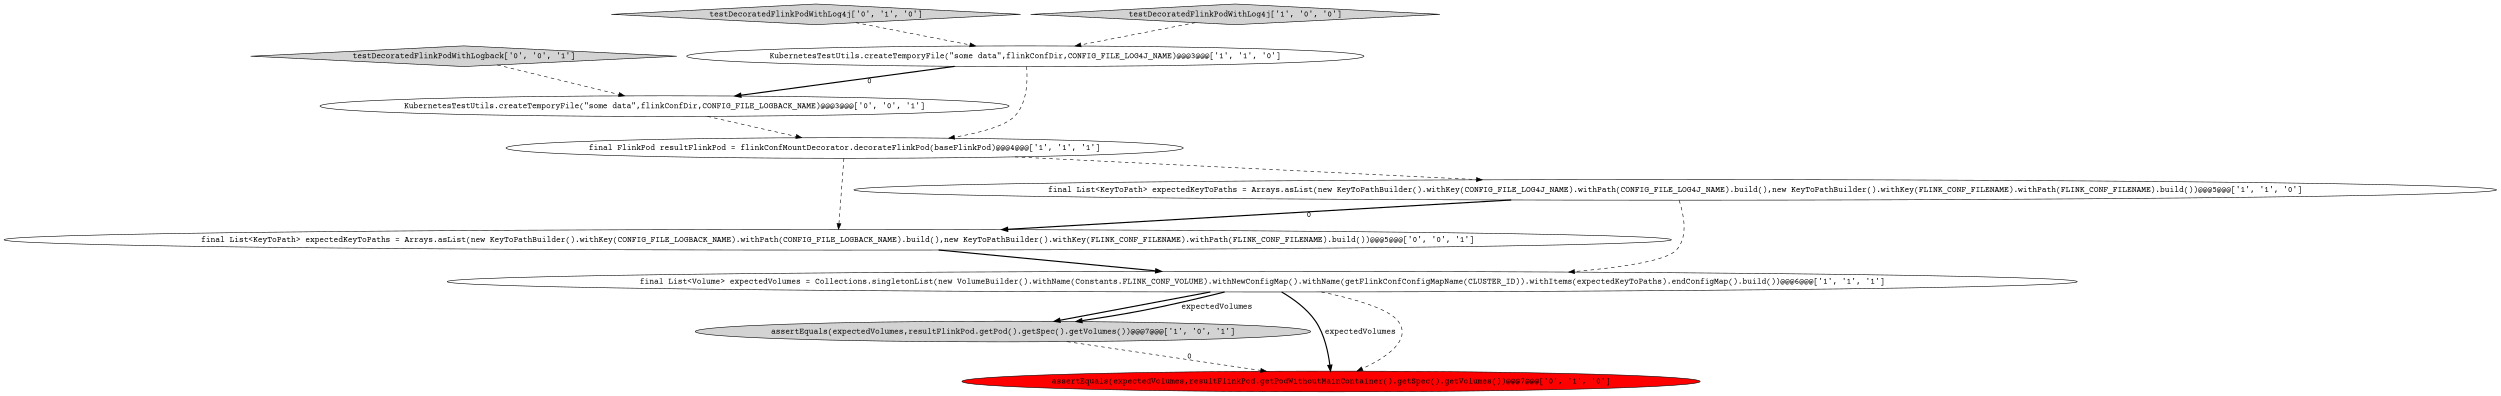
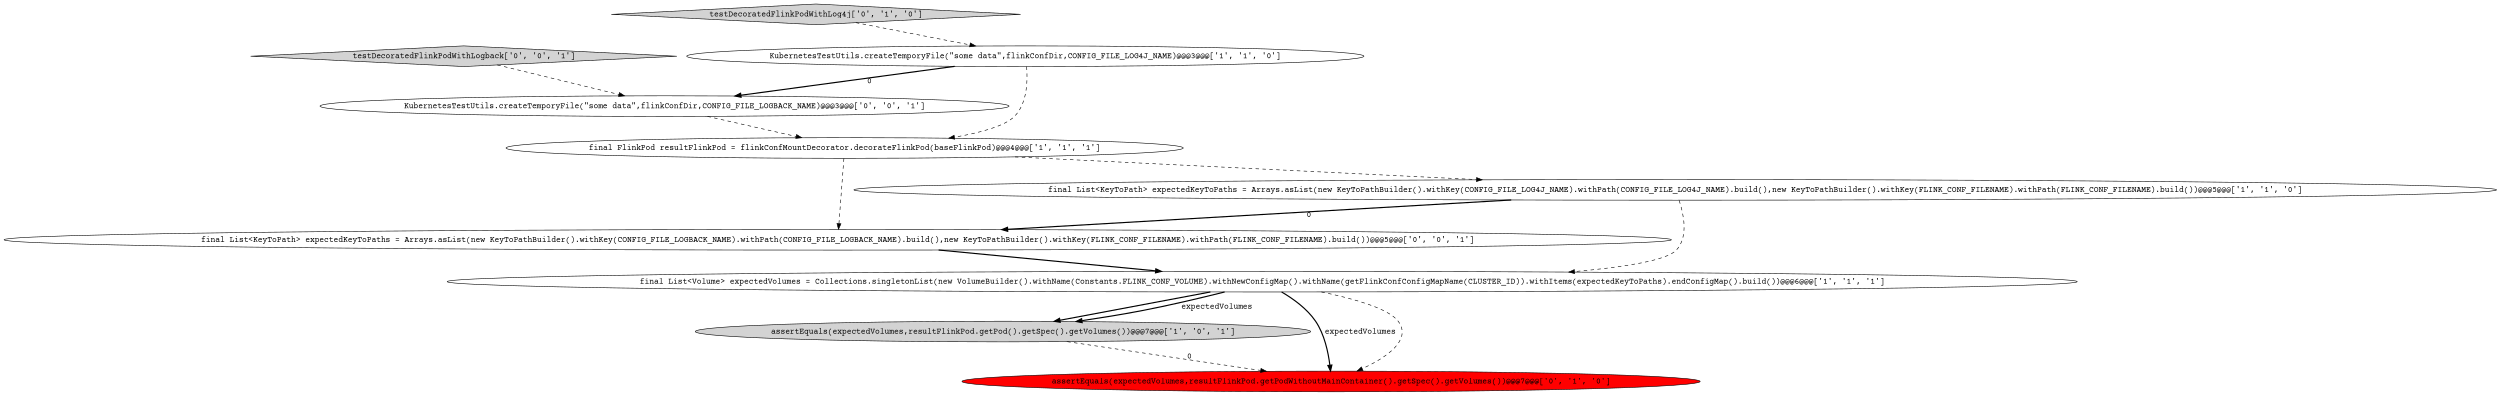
(1235, 14) -> none
